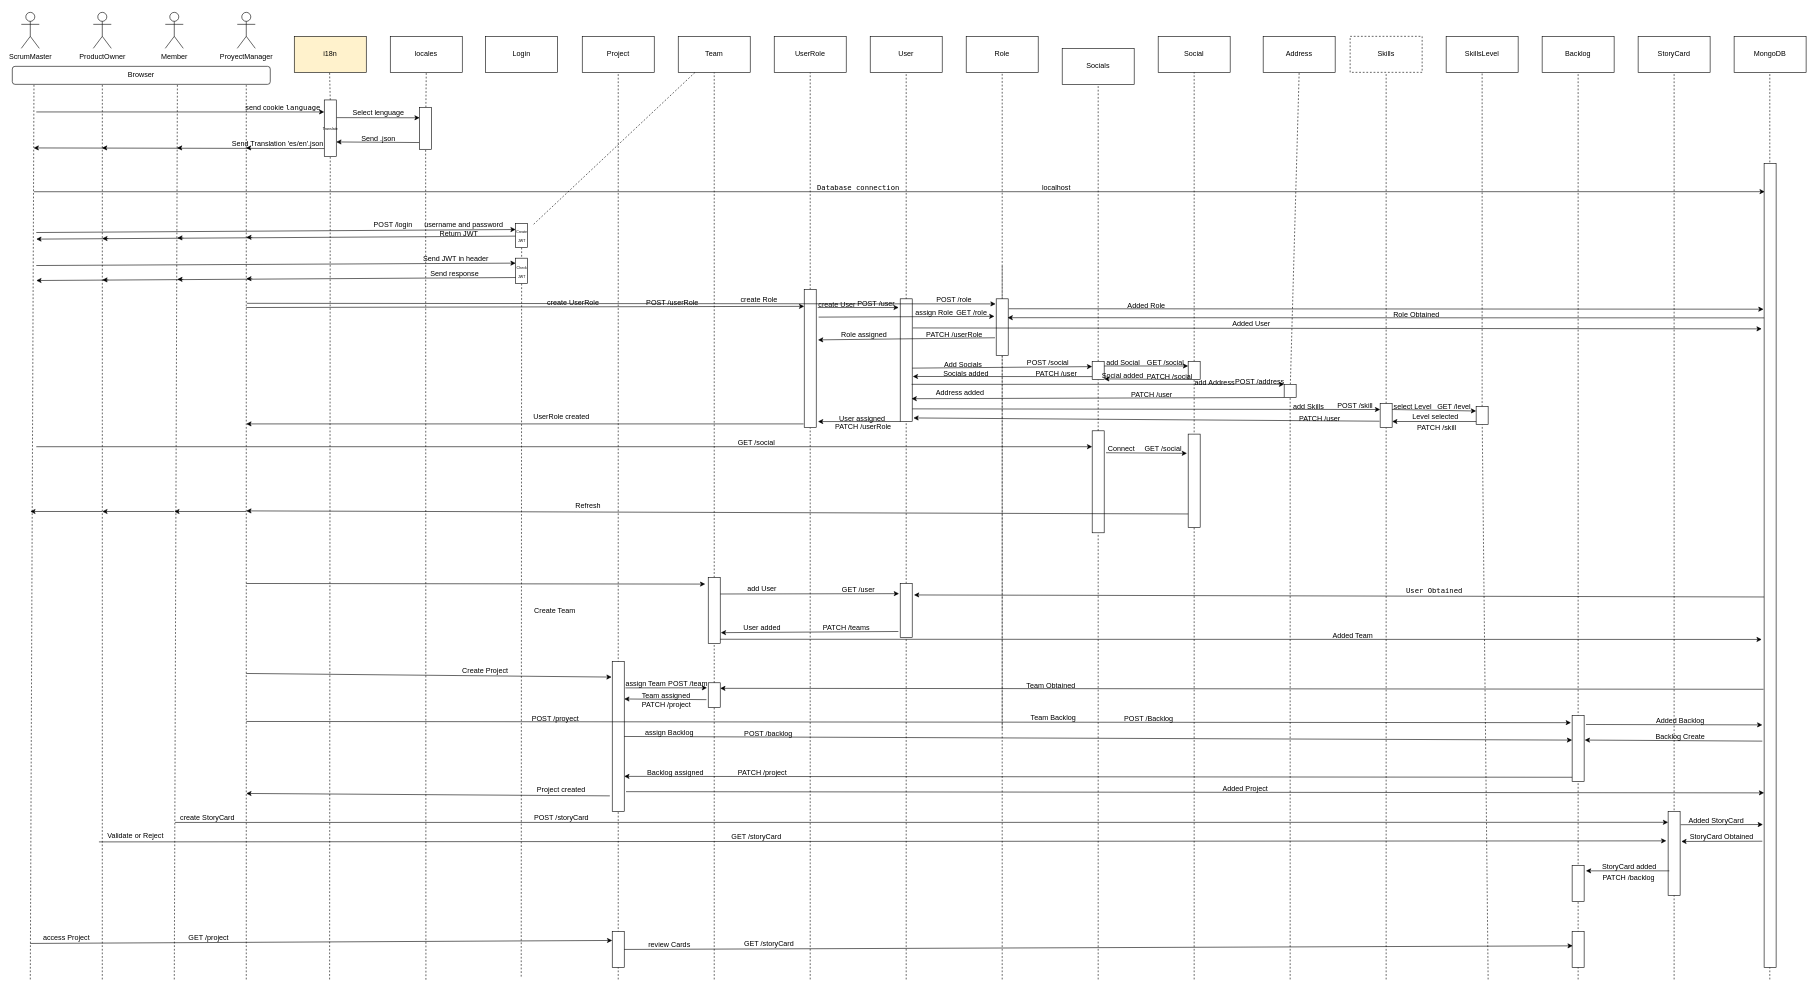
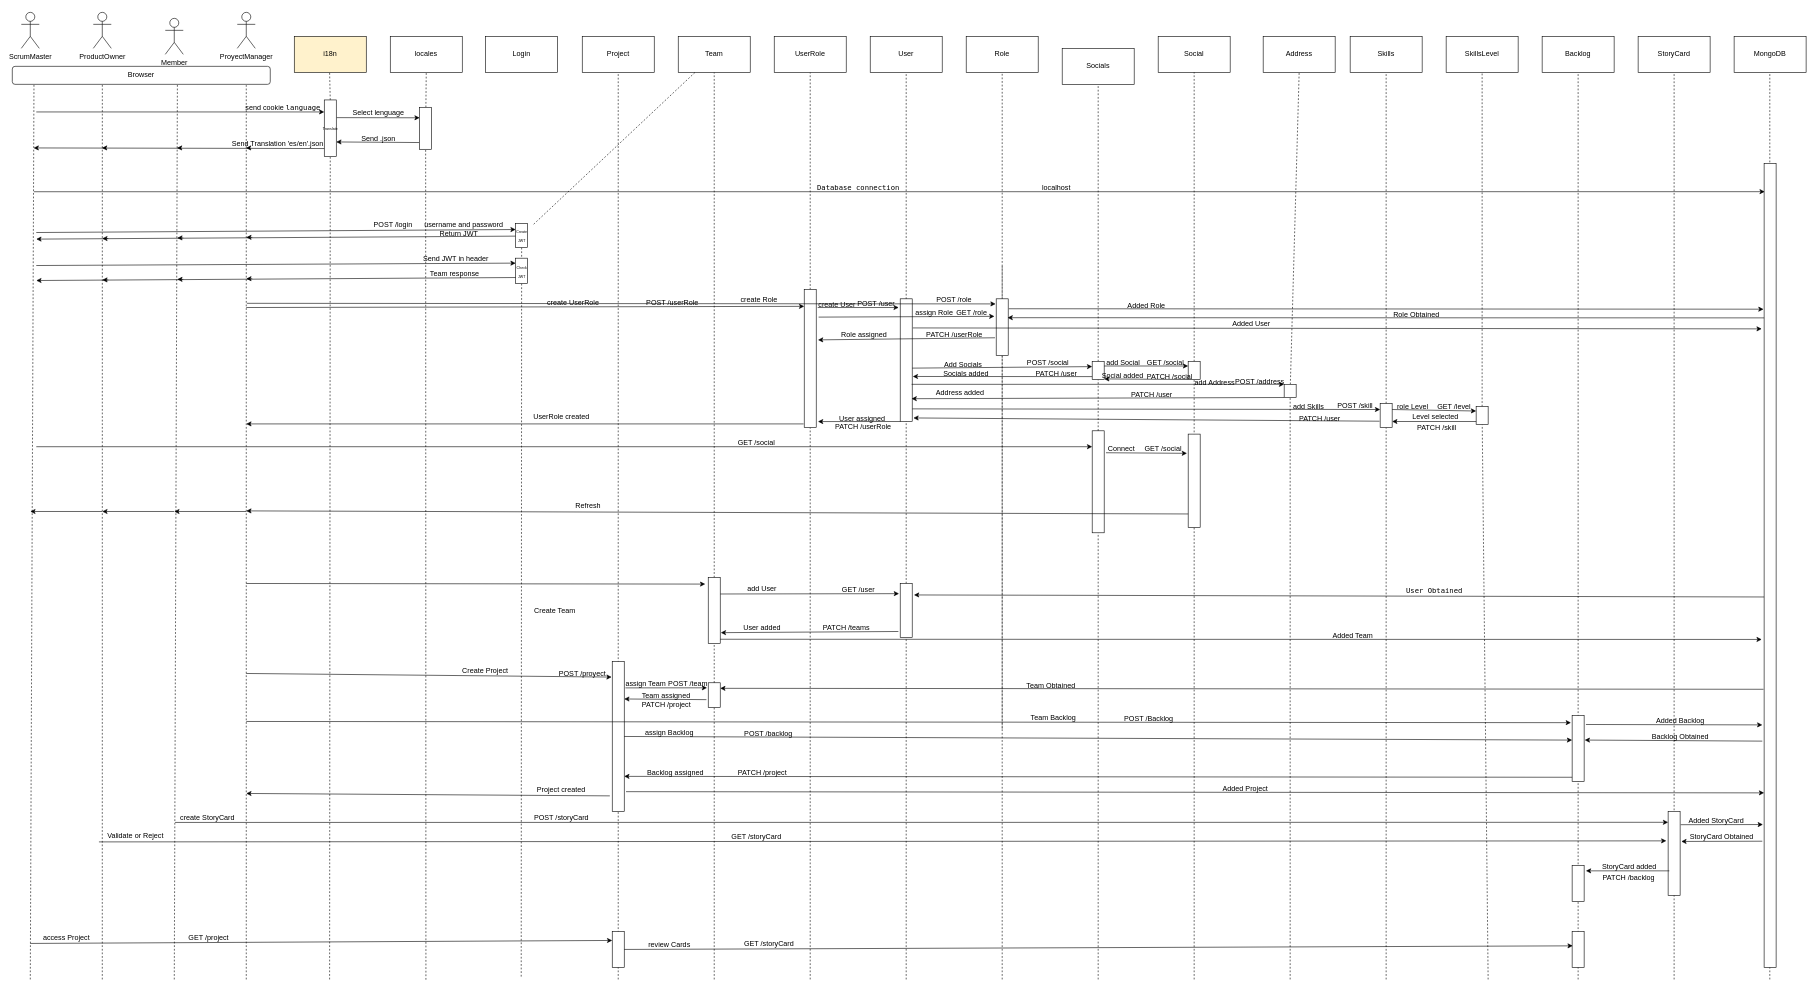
(174, 30) -> (174, 36)
(1386, 54) -> (1386, 54)
(455, 274) -> (455, 274)
(1413, 407) -> (1413, 407)
(555, 719) -> (582, 674)
(1681, 737) -> (1681, 737)
